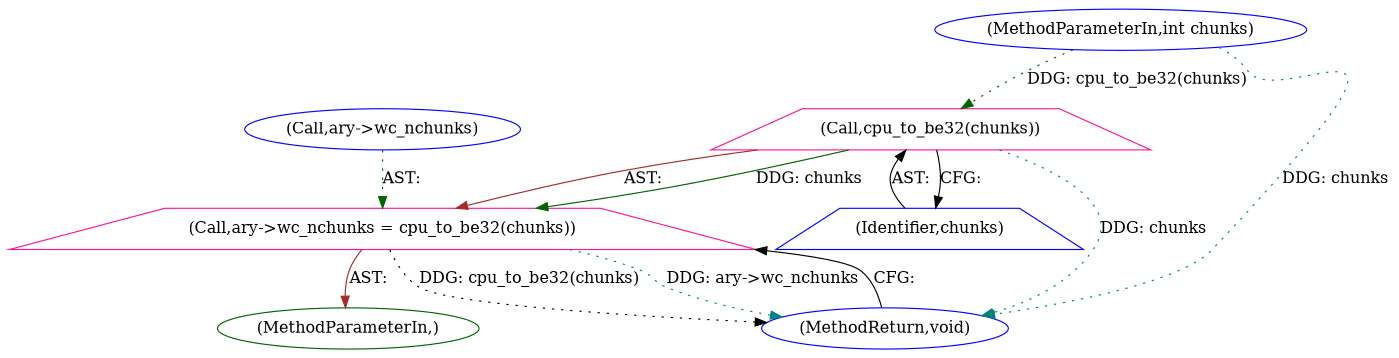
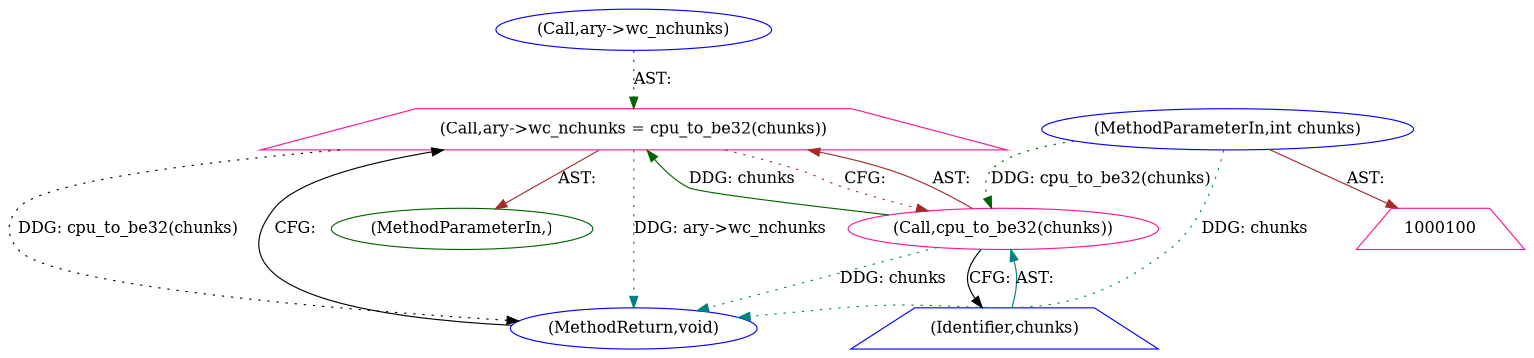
(931, 129) -> (1003, 229)
none -> (821, 178)
(891, 185) -> (1016, 284)
none -> (1441, 229)
